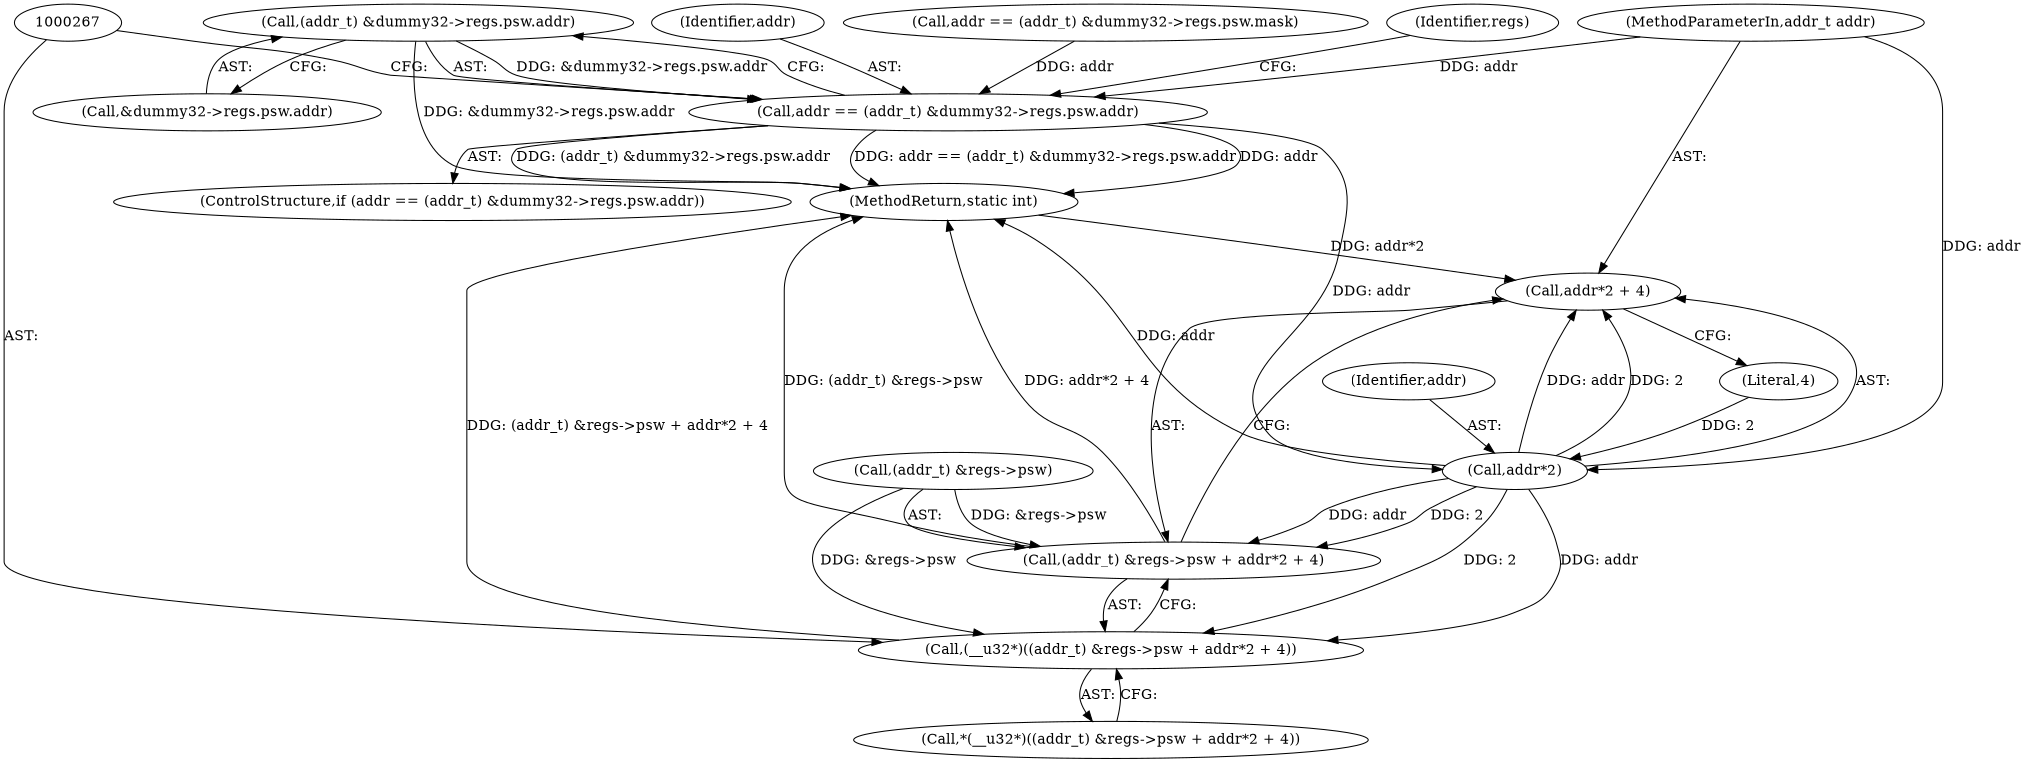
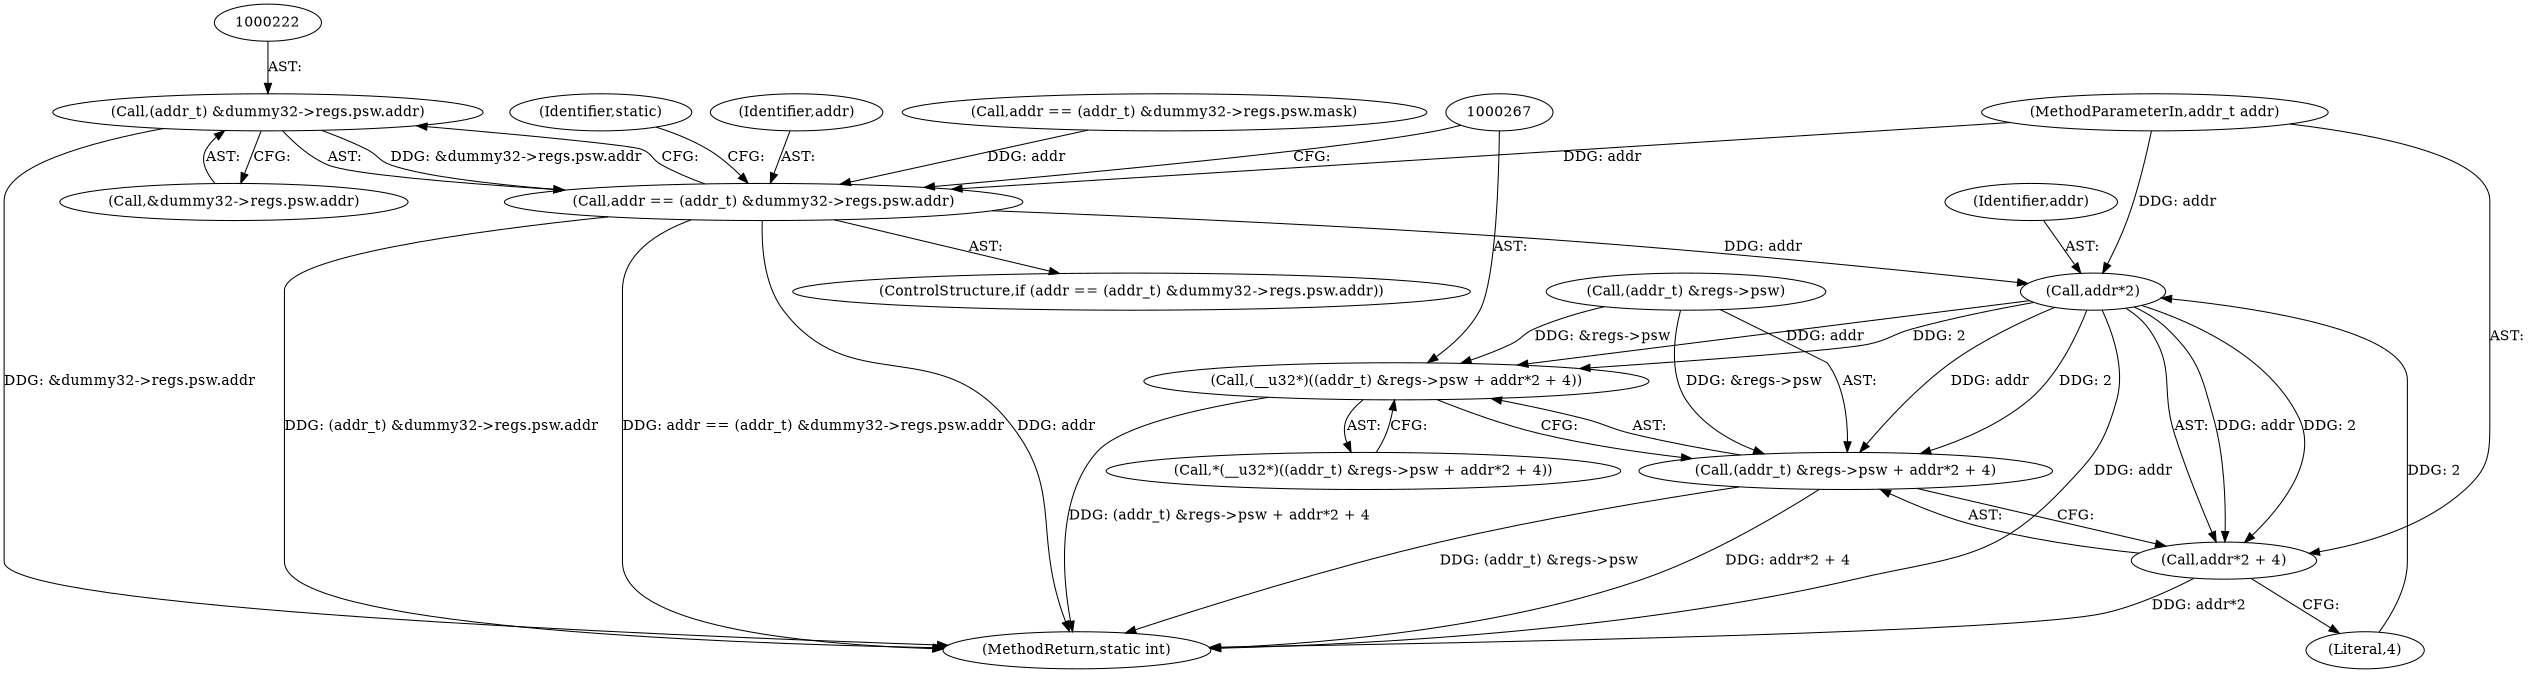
none -> (268, 23)
(1473, 23) -> (601, 112)
(1272, 246) -> (1711, 636)
